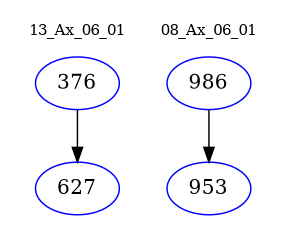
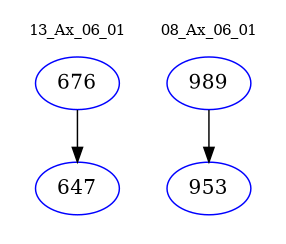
(77, 83) -> (77, 83)
(209, 83) -> (209, 83)
(77, 188) -> (77, 188)
